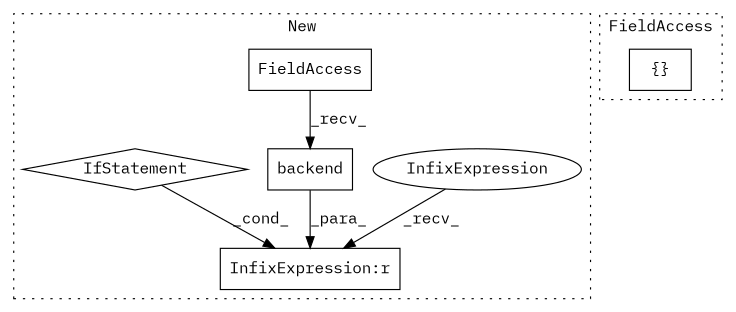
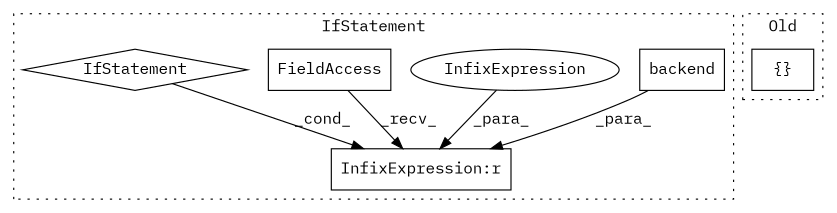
(302, 27) -> (374, 27)
(661, 27) -> (783, 27)
(310, 114) -> (371, 115)
(431, 219) -> (501, 120)
